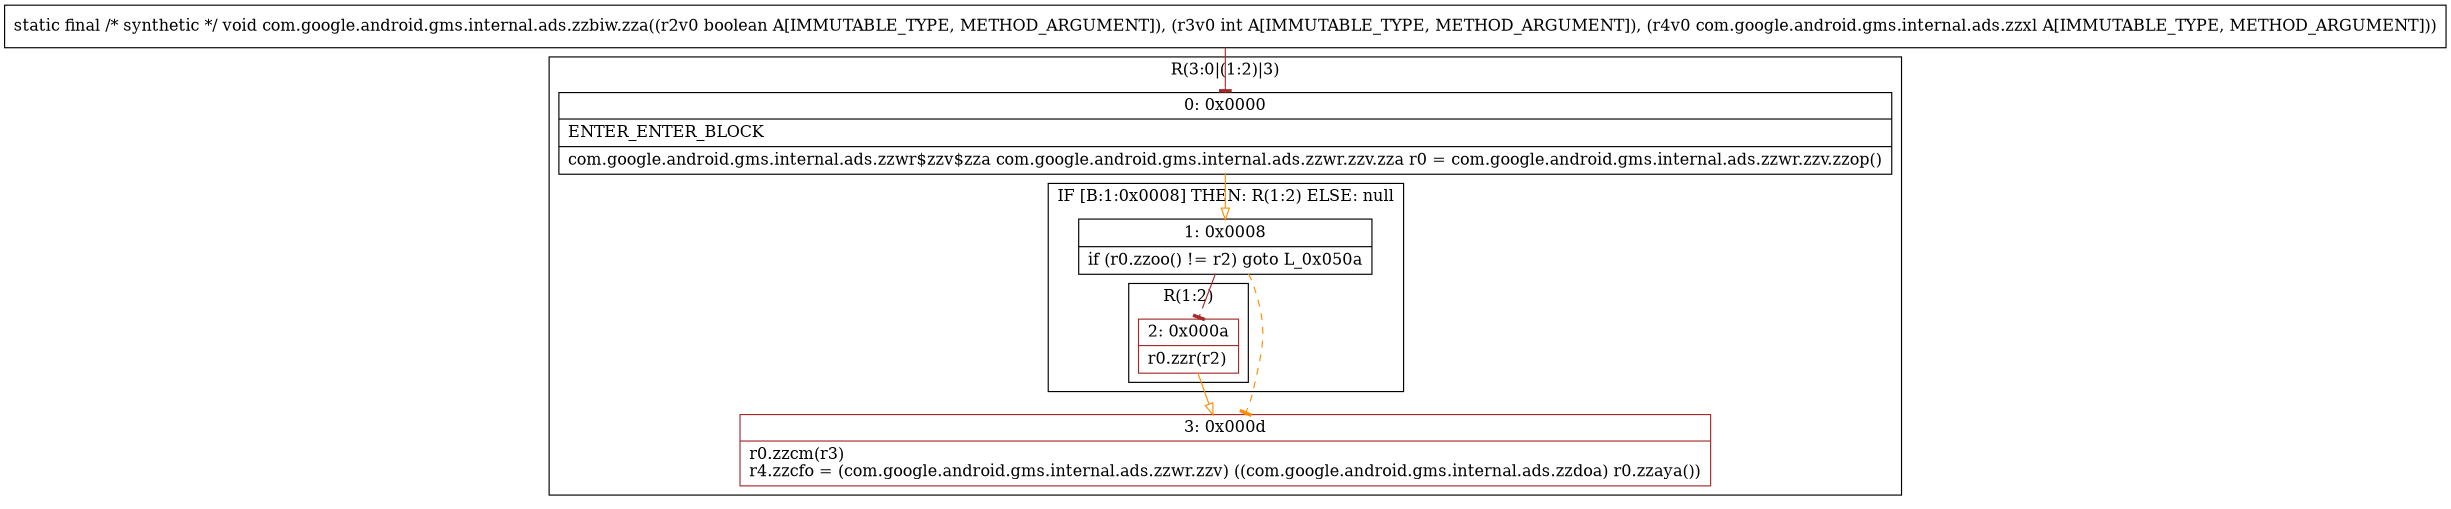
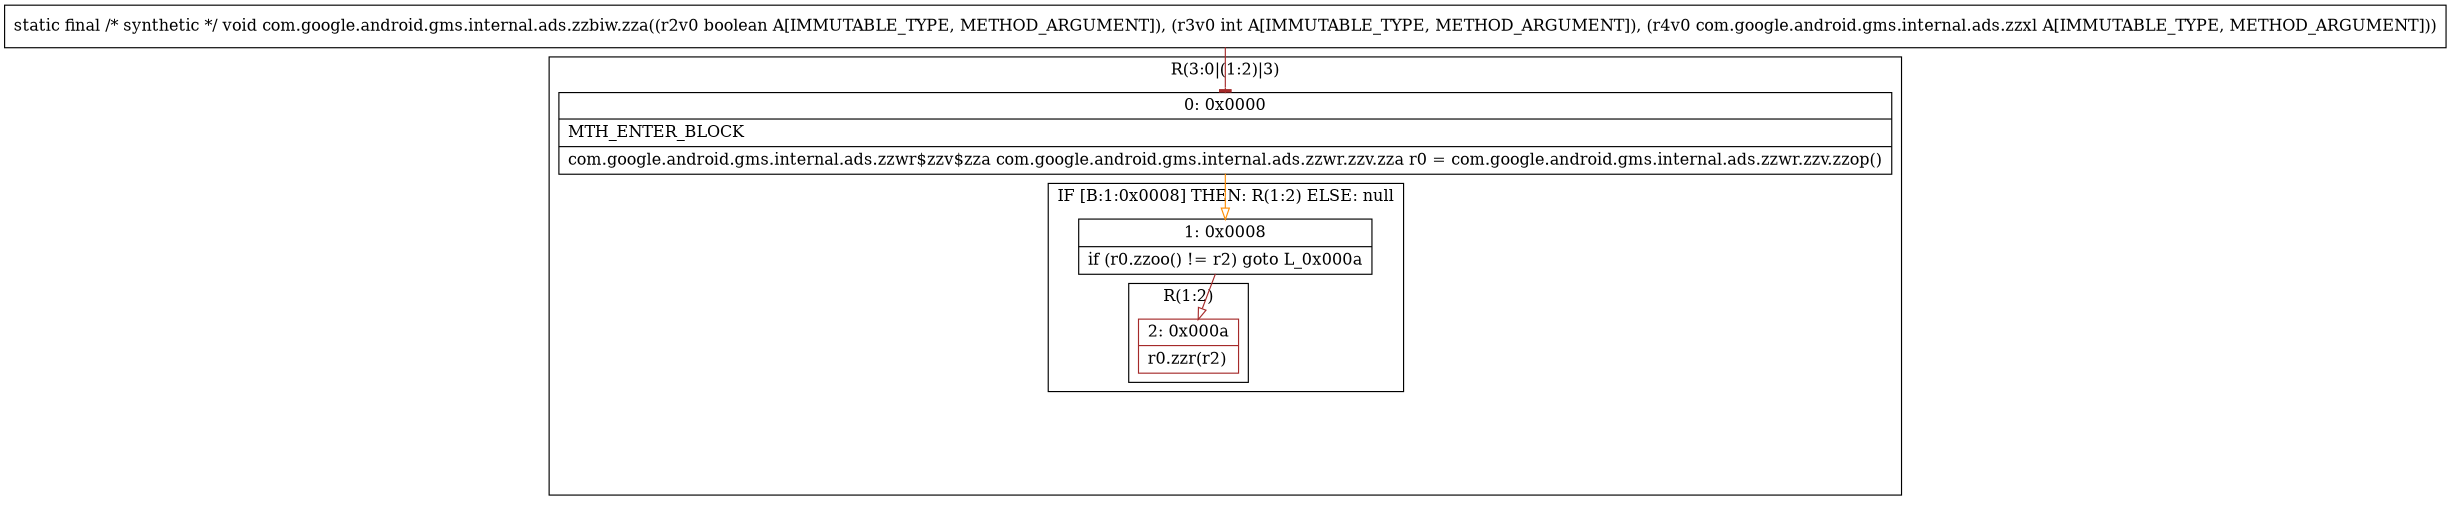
(666, 132) -> (657, 132)
(1225, 260) -> (1225, 260)
(1209, 291) -> (1209, 291)
(1225, 450) -> none
